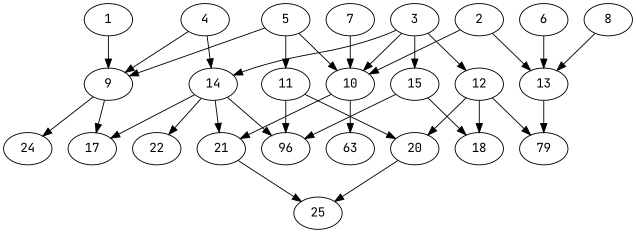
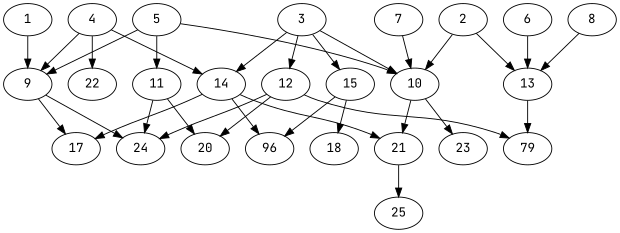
(286, 110) -> (150, 110)
(479, 112) -> (217, 115)
(188, 113) -> (92, 46)
(350, 149) -> (463, 149)
(370, 179) -> none
